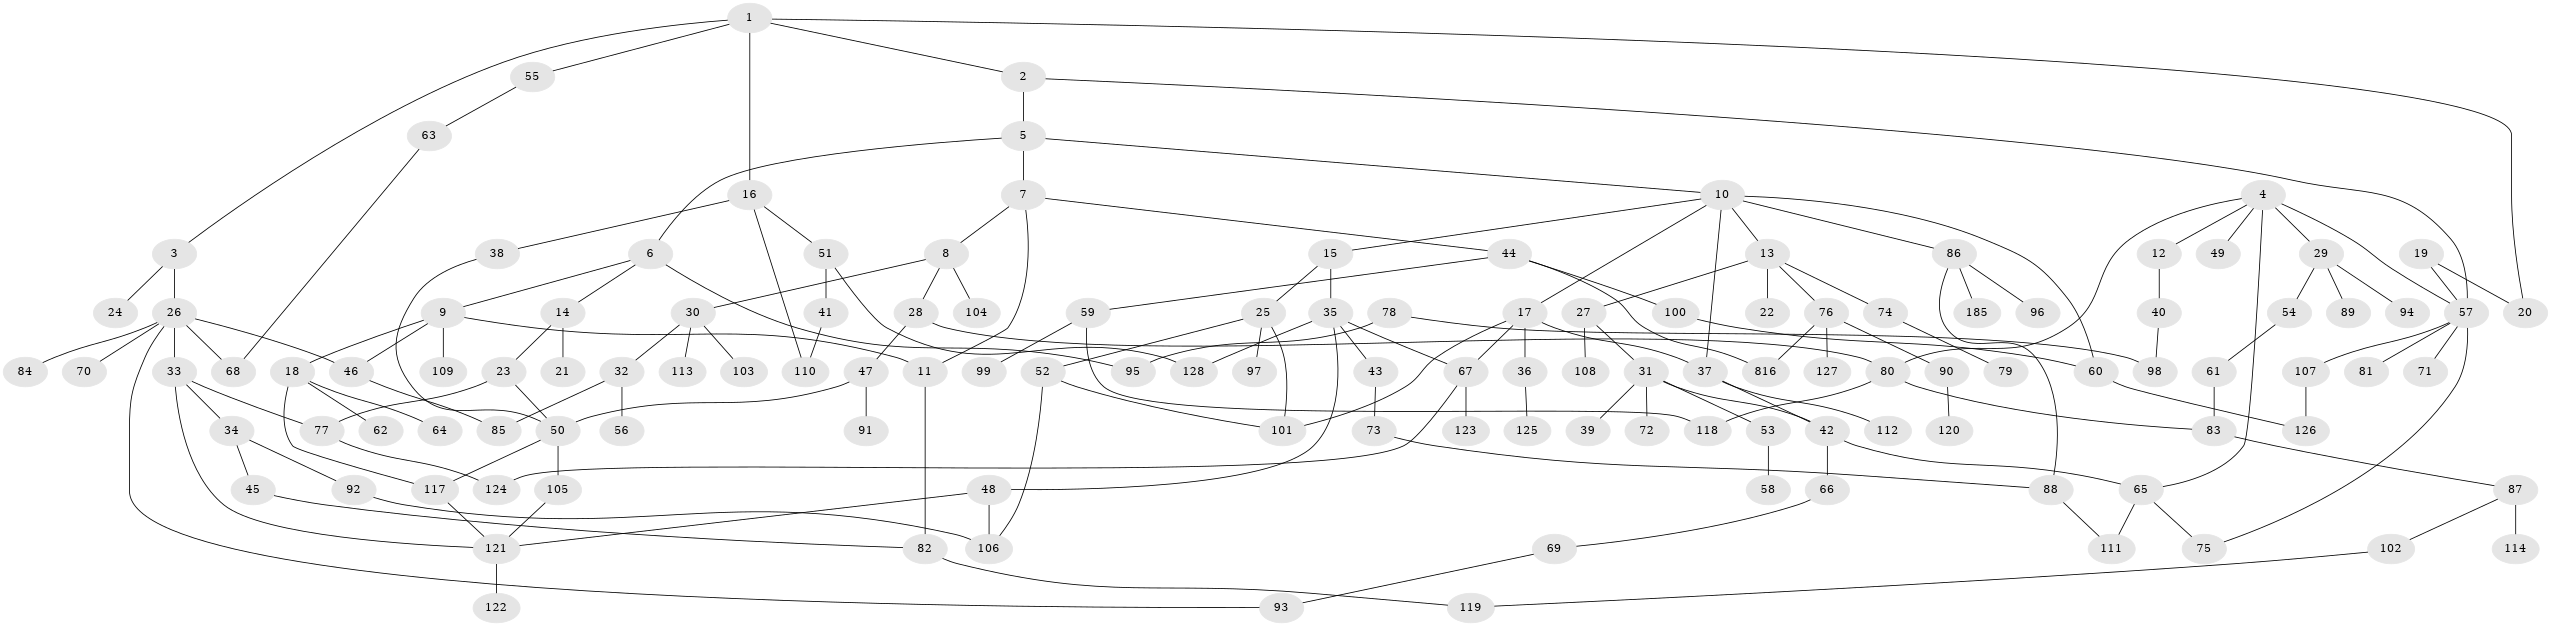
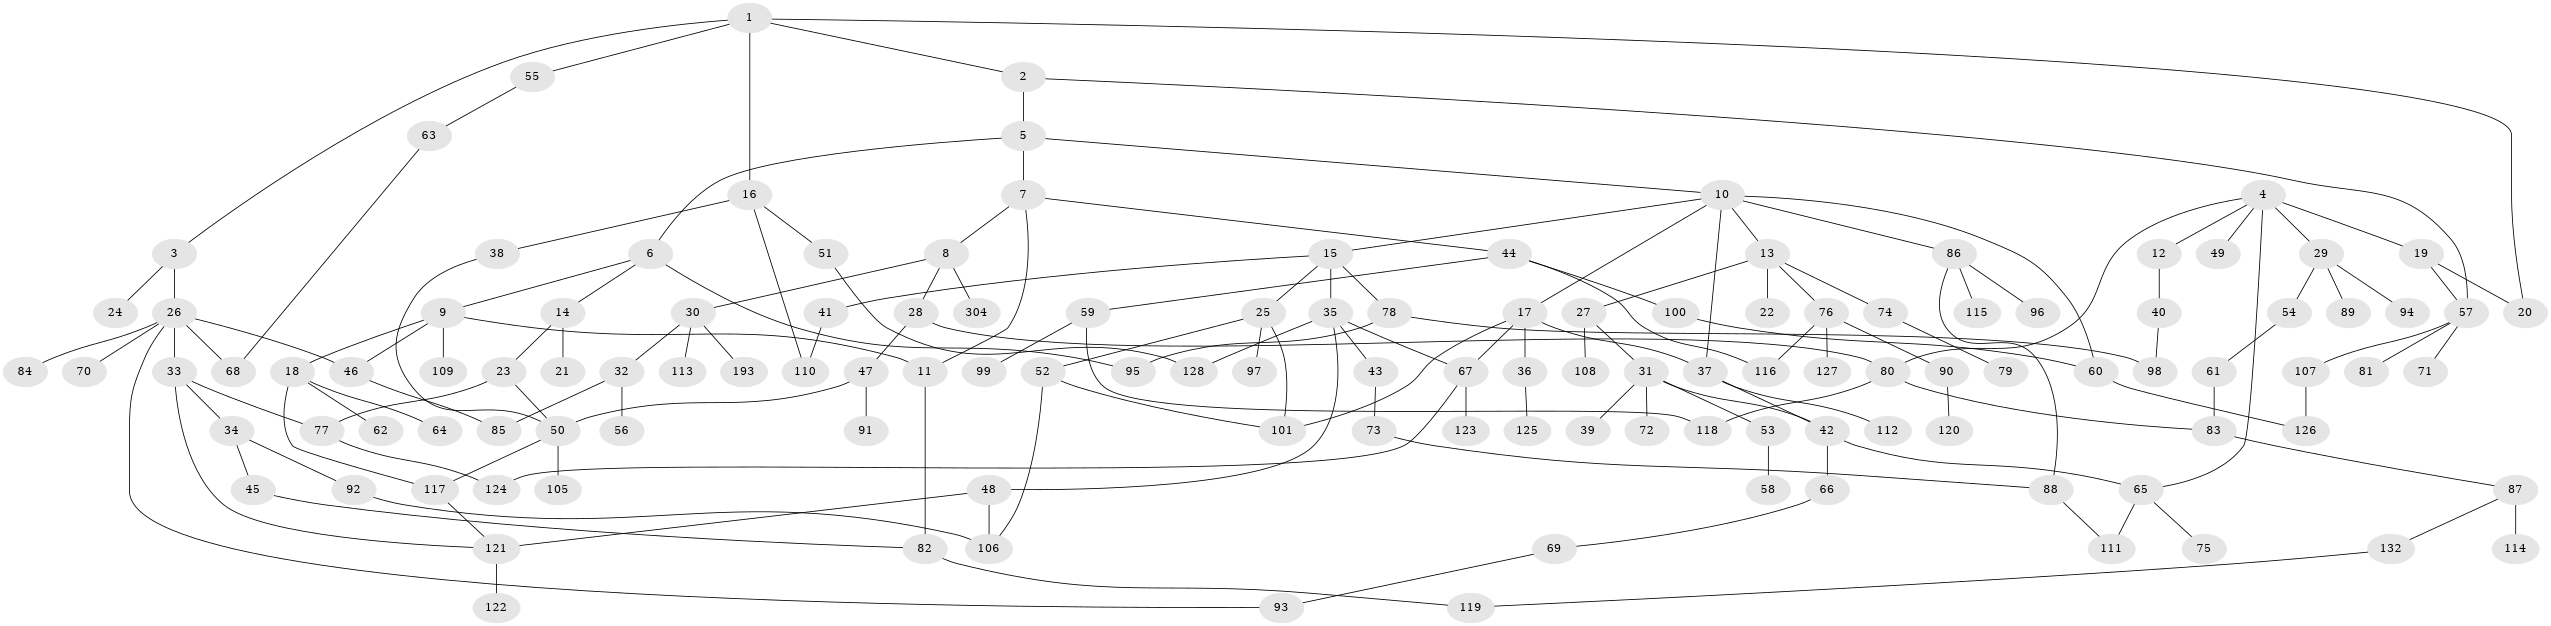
(2368, 251) -> (2343, 224)
none -> (1360, 283)
(826, 287) -> (1077, 274)
(977, 313) -> (977, 313)
(1977, 313) -> (1977, 313)
(744, 372) -> (744, 372)
(1766, 372) -> (1766, 372)
(2384, 459) -> none
(535, 512) -> none
(2391, 549) -> (2391, 549)
